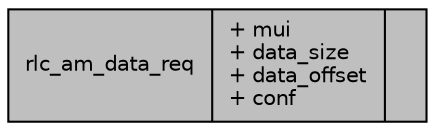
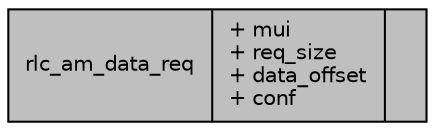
(289, 53) -> (283, 53)
